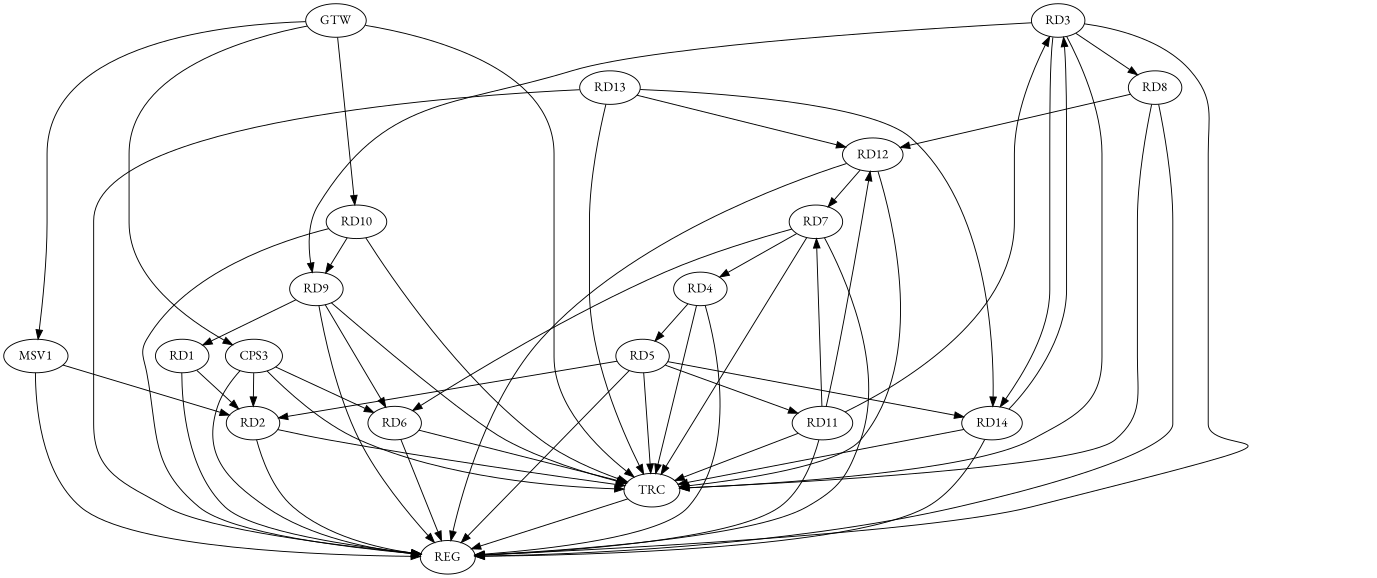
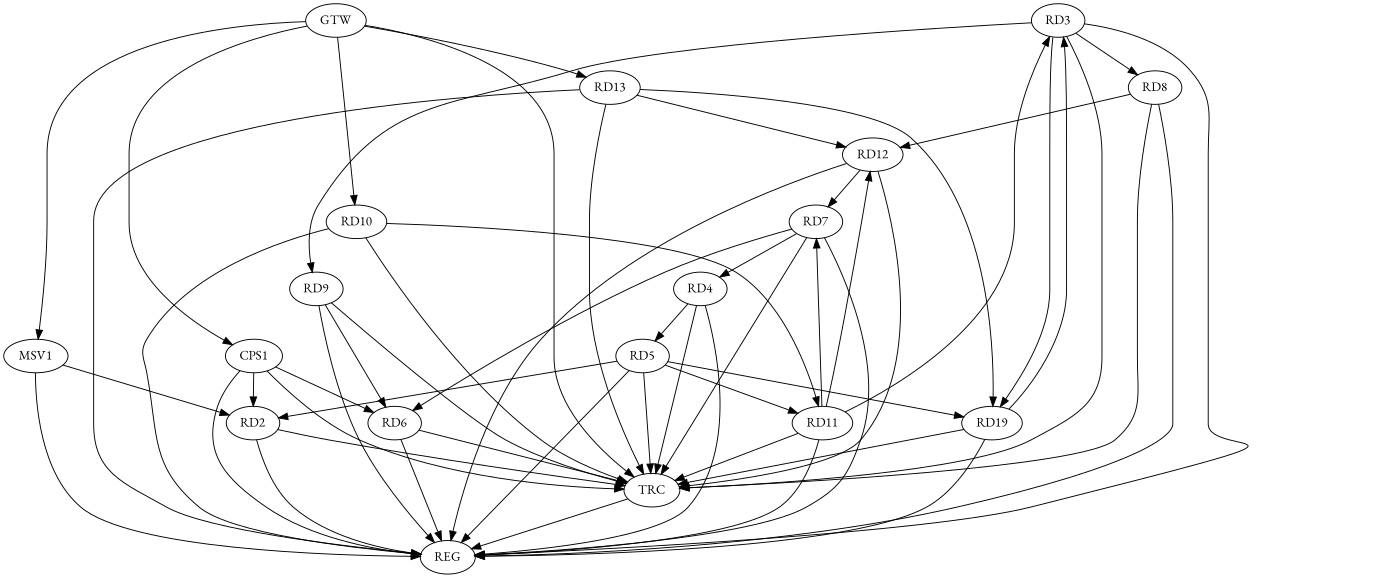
none -> (472, 47)
(339, 251) -> (639, 244)
(182, 356) -> none
(254, 356) -> (254, 356)
(992, 423) -> (992, 423)
